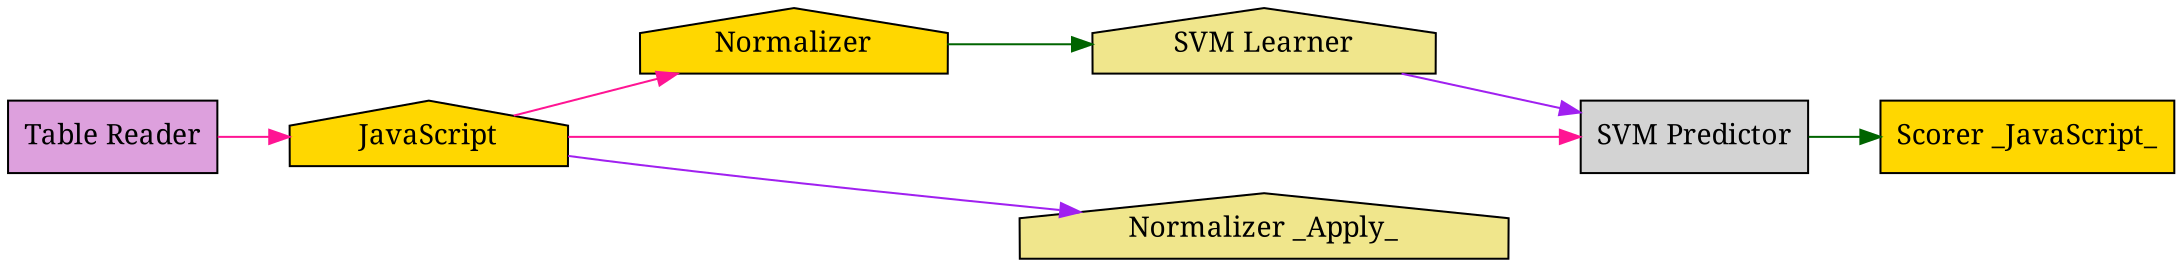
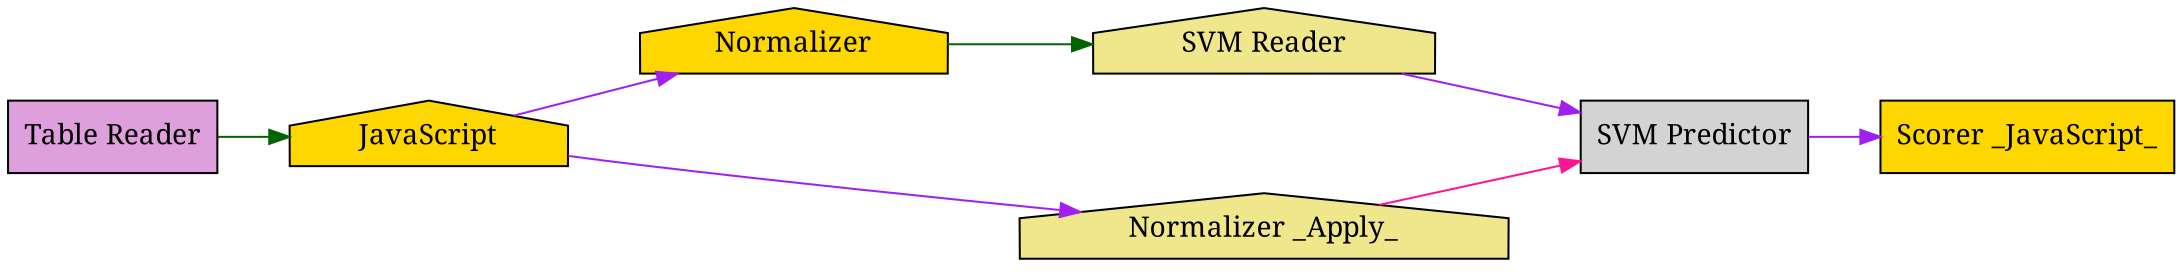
(1264, 44) -> (1264, 44)
(586, 97) -> (586, 97)
(243, 137) -> (243, 137)
(1064, 137) -> (1470, 185)
(1834, 137) -> (1834, 137)
